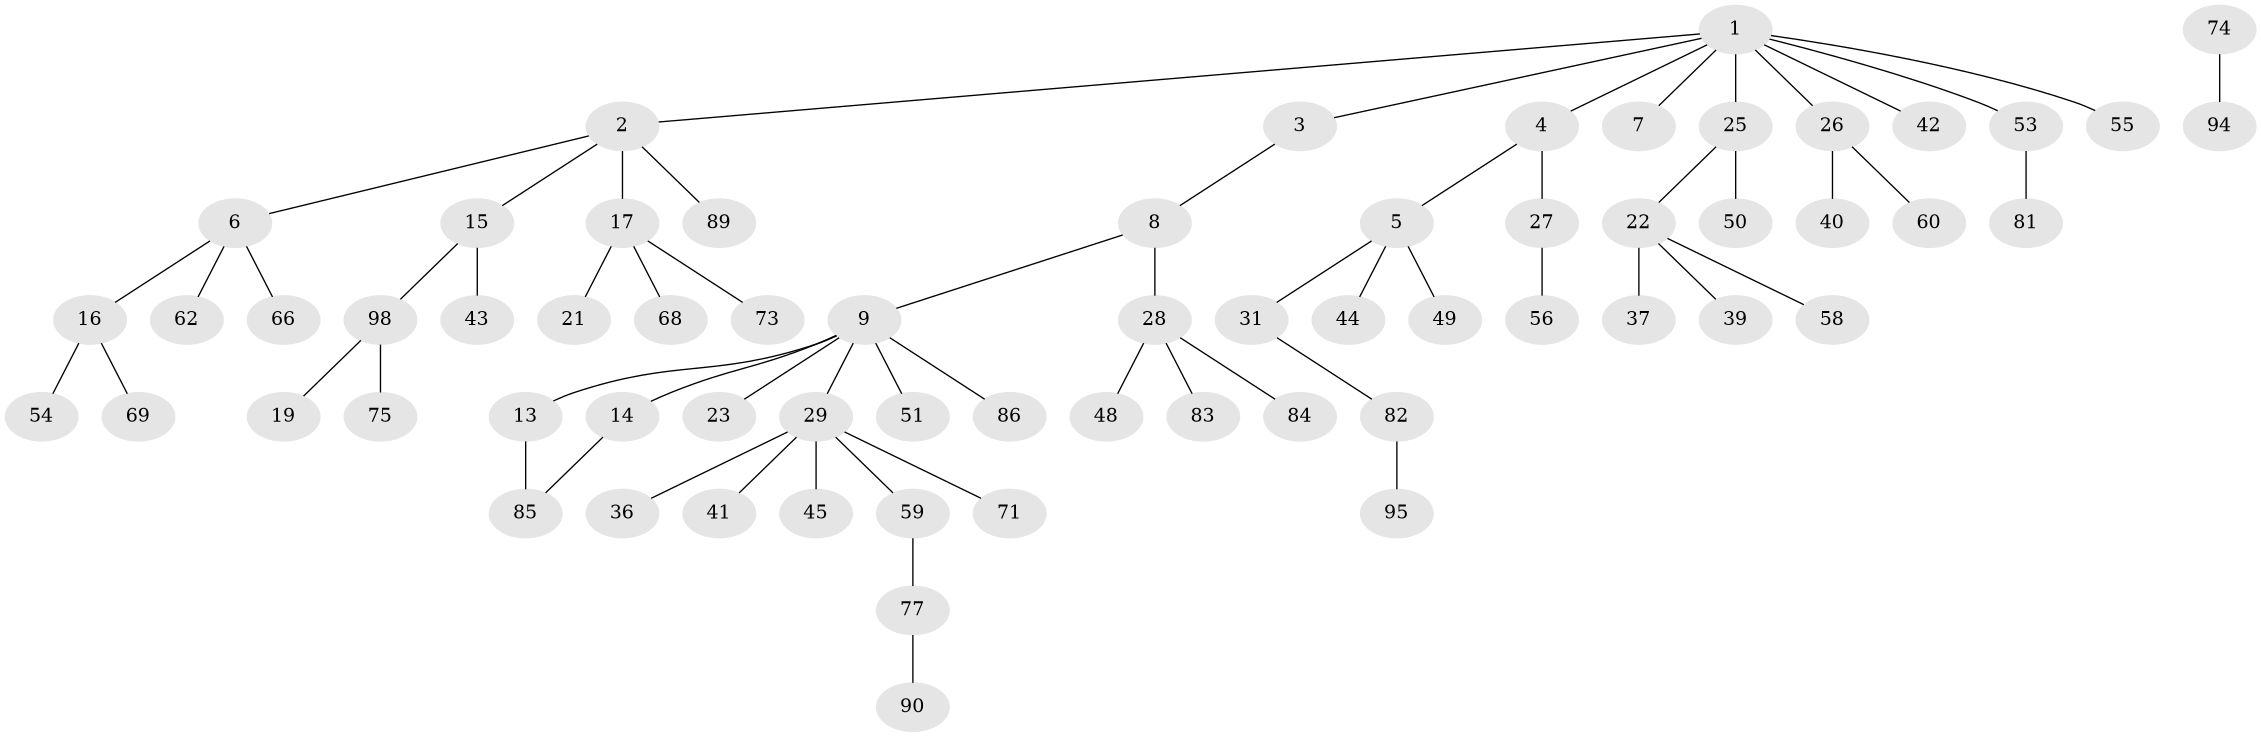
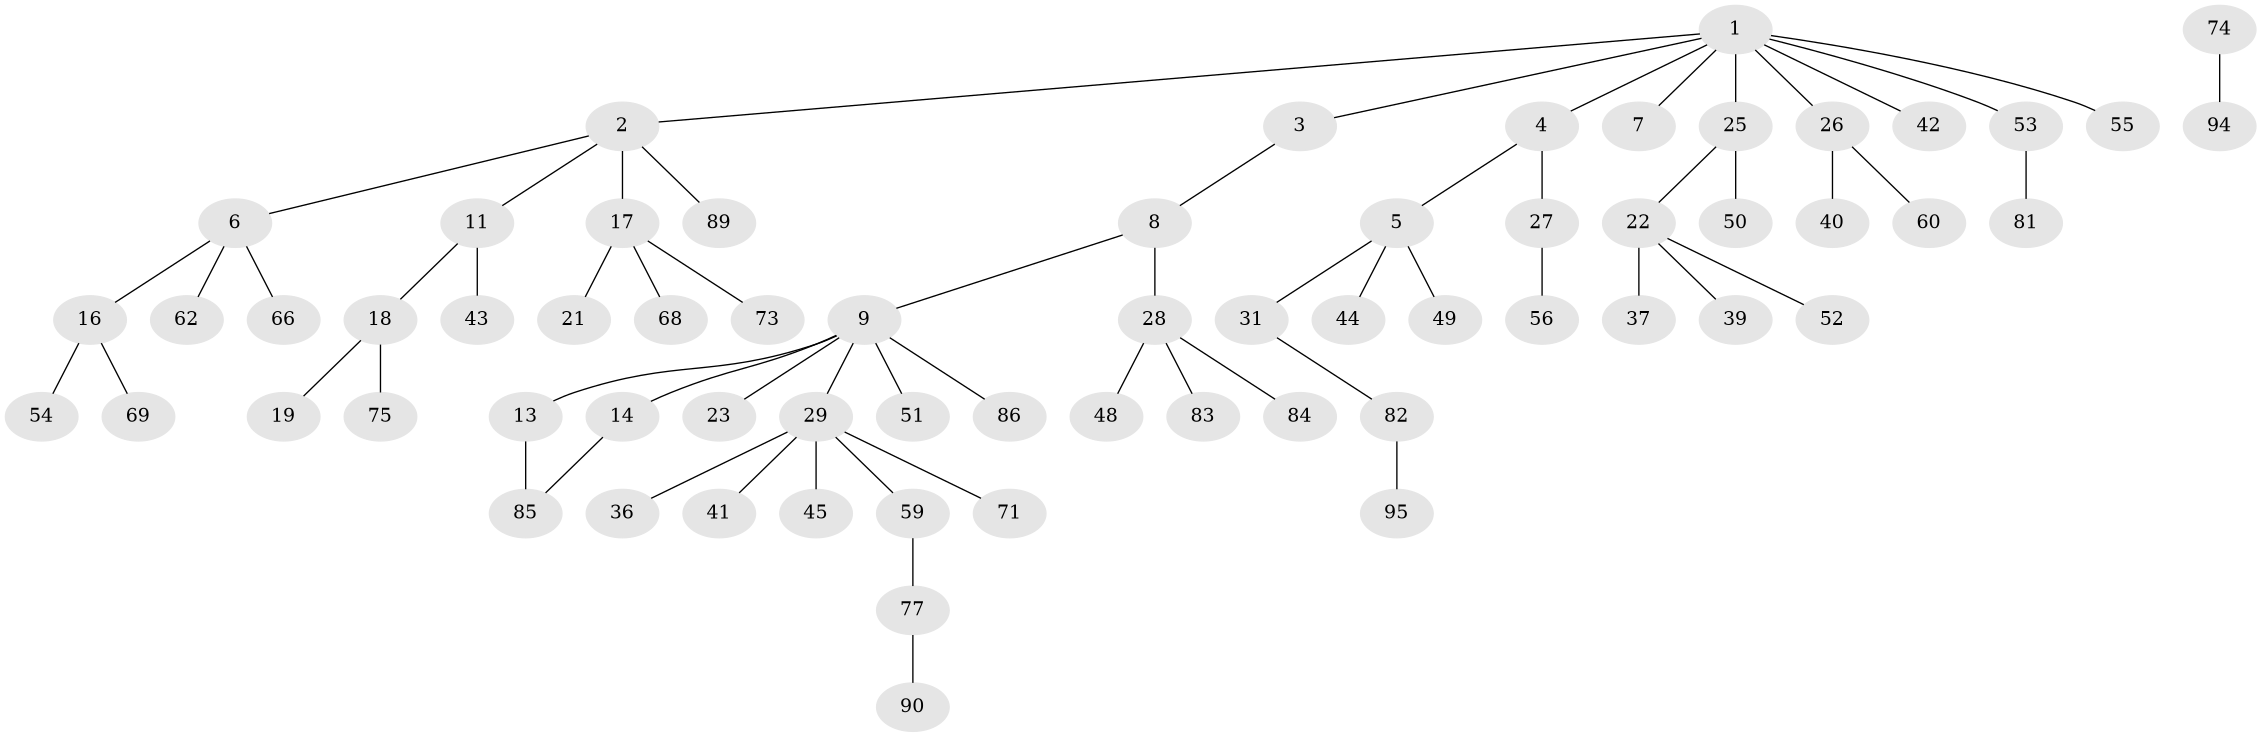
(477, 223) -> (477, 223)
(380, 320) -> (380, 320)
(1832, 320) -> (1832, 320)
